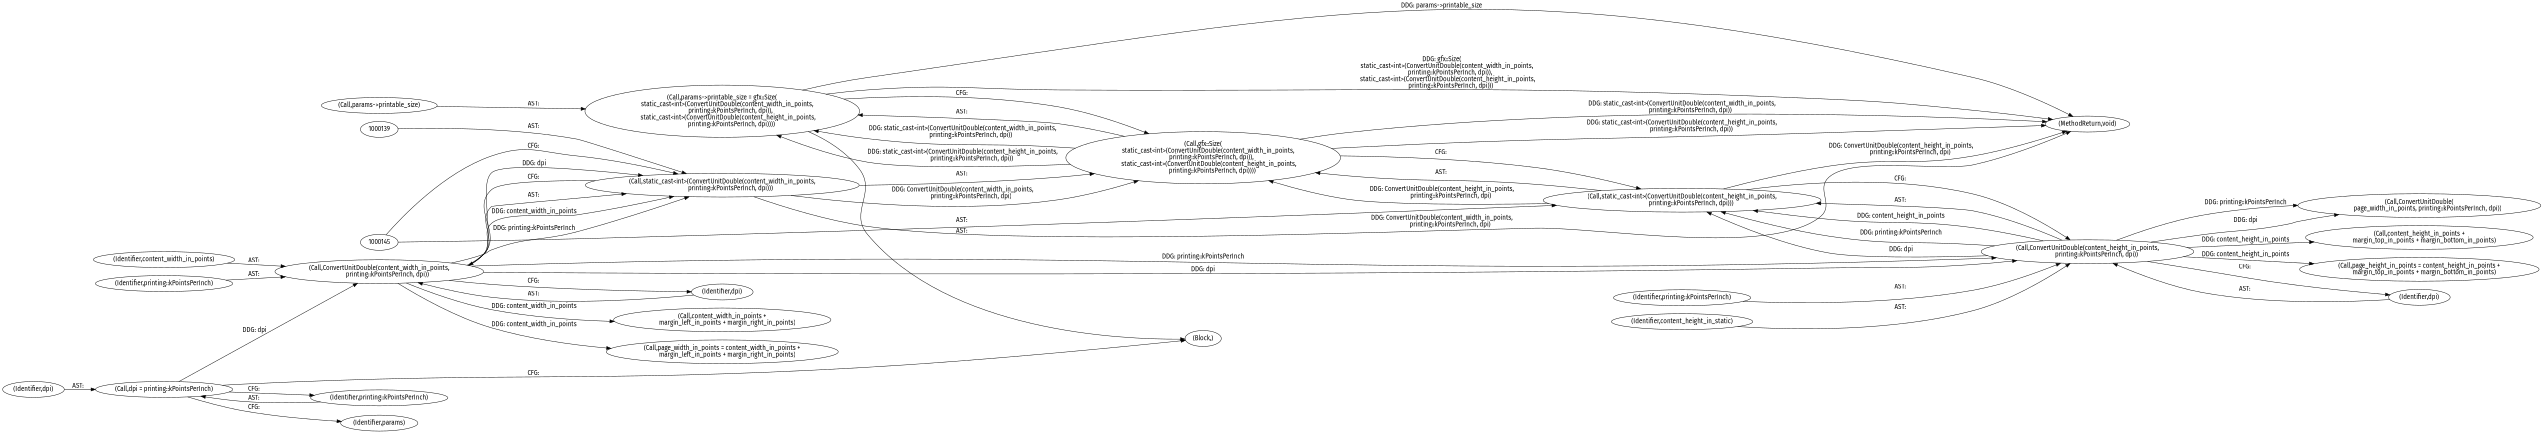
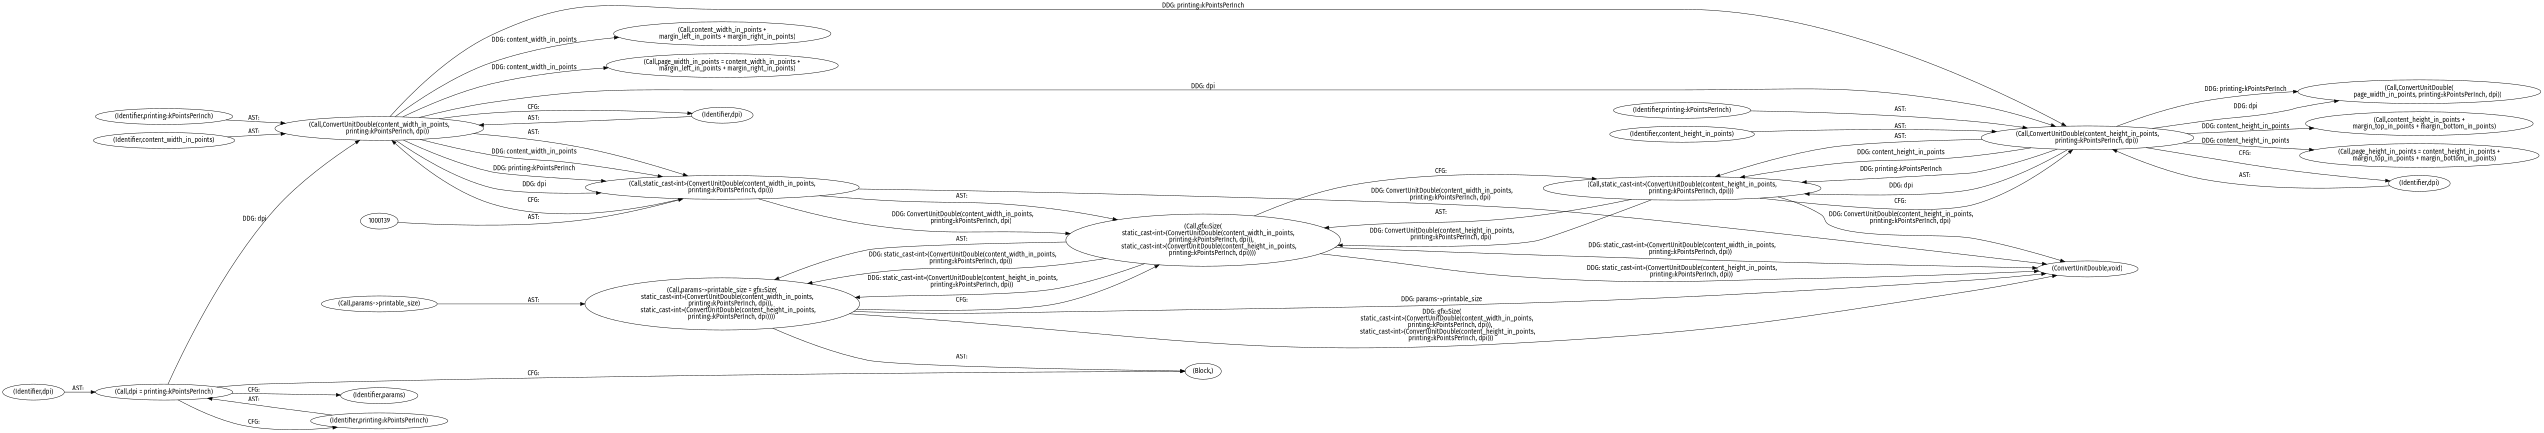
(2087, 124) -> (2087, 269)
(379, 242) -> none
(1682, 322) -> (1682, 134)
